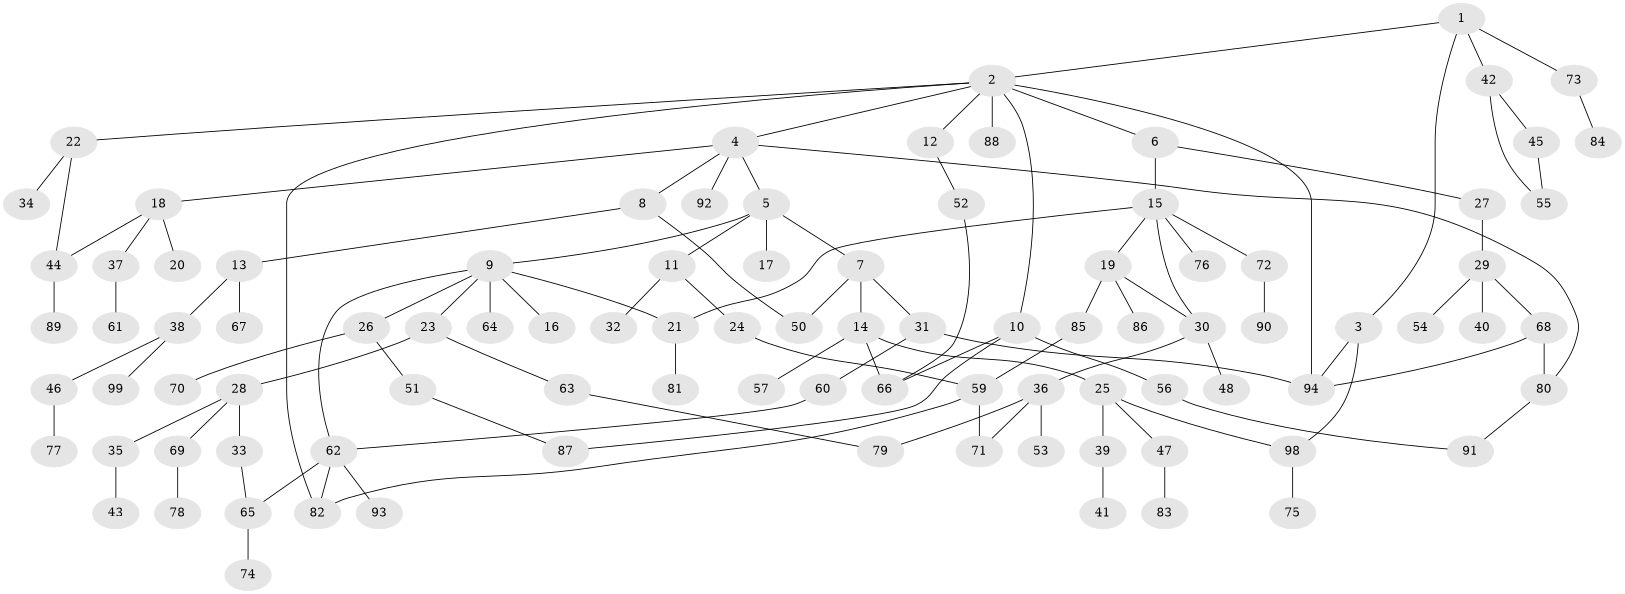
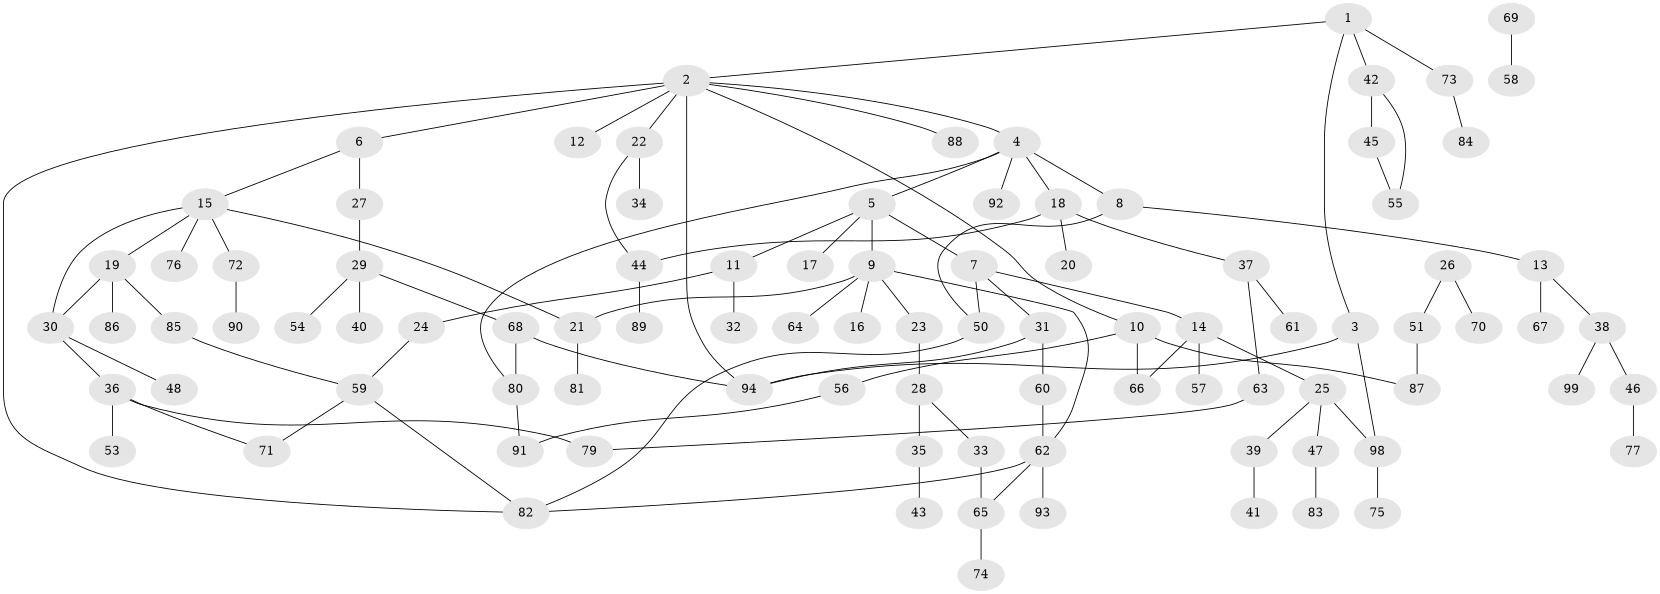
(961, 204) -> none
(428, 297) -> none
(497, 360) -> (1254, 328)
none -> (733, 369)
(209, 420) -> none
(178, 513) -> (1512, 81)
